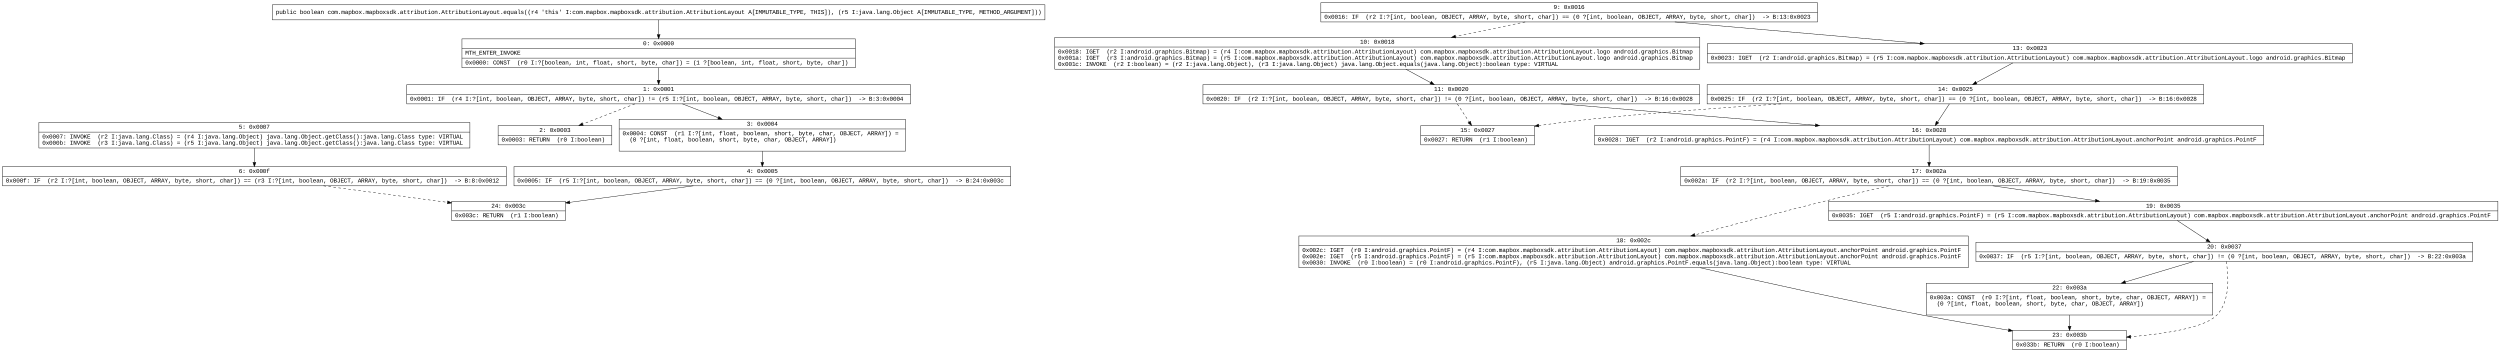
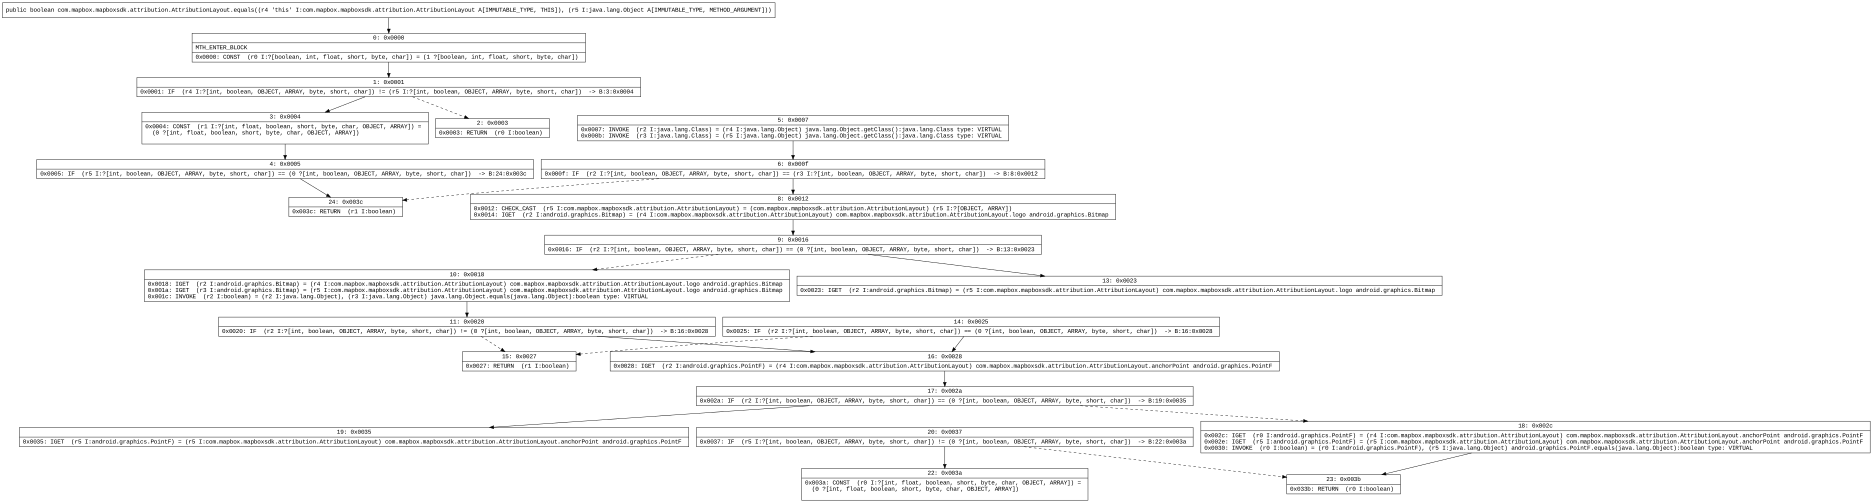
(493, 53) -> (221, 47)
(1995, 73) -> none
none -> (793, 207)
(2192, 230) -> none
(2070, 321) -> none
